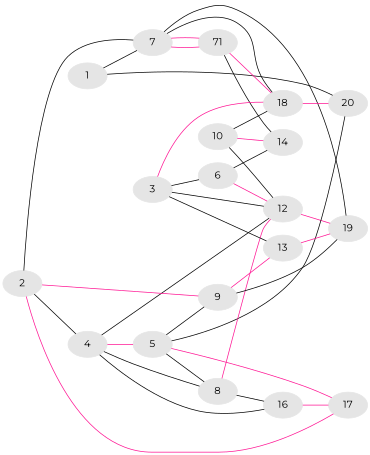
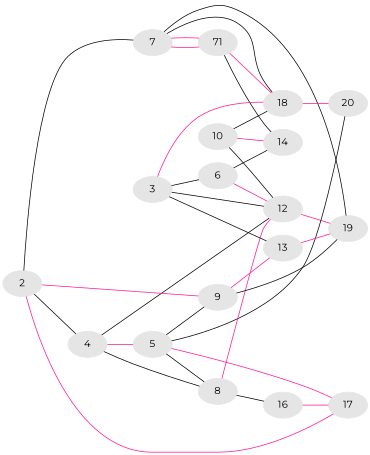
(88, 76) -> none
(175, 403) -> none
